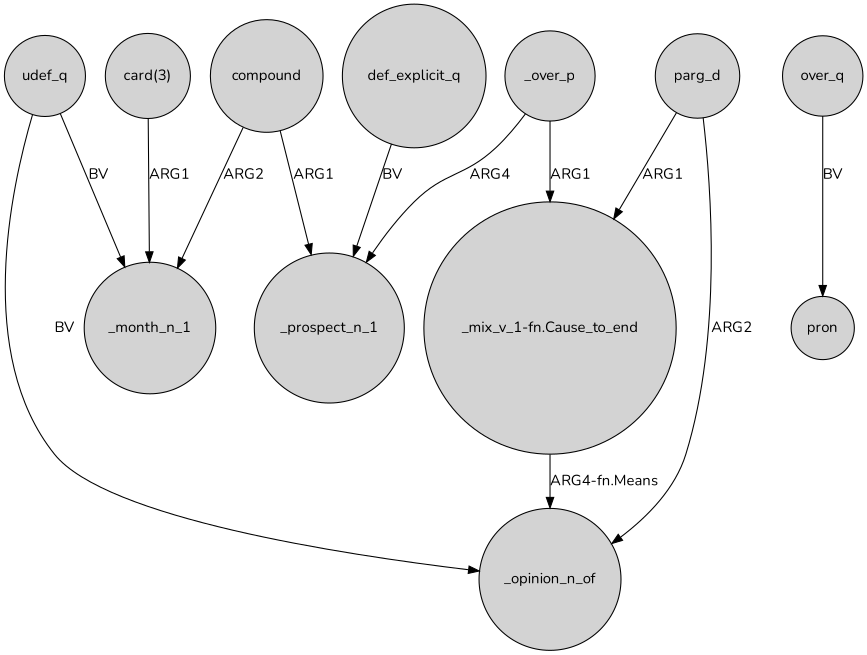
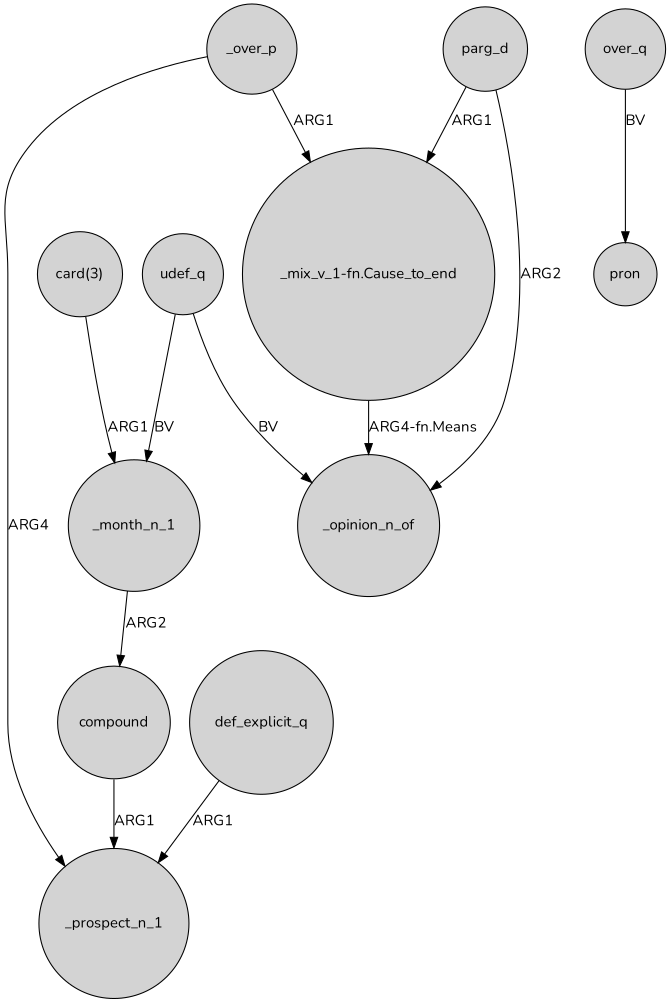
(392, 175) -> (213, 821)
(213, 193) -> (124, 623)
